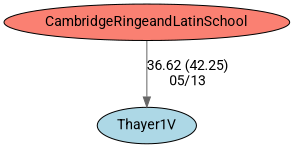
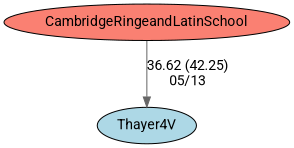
(147, 126) -> (147, 126)
